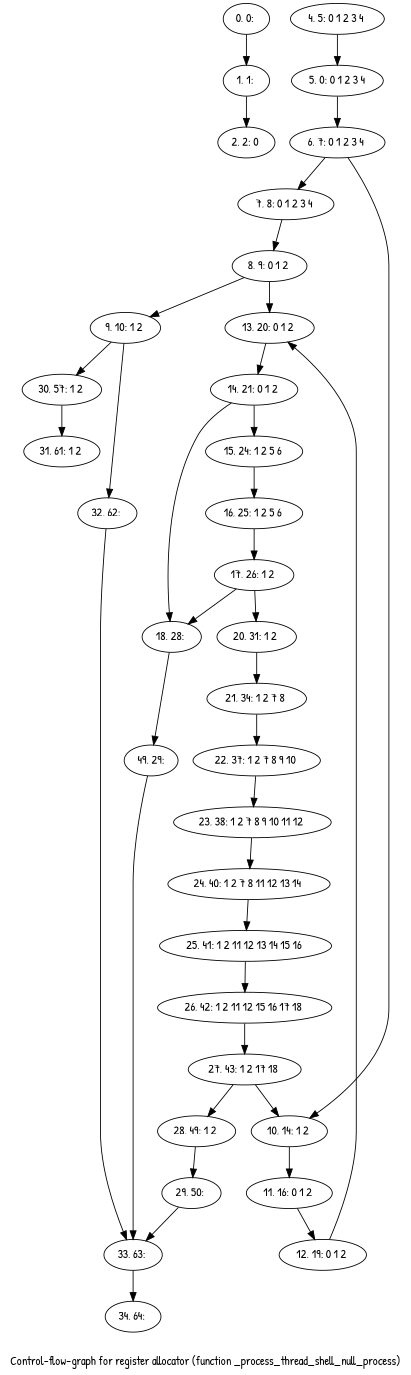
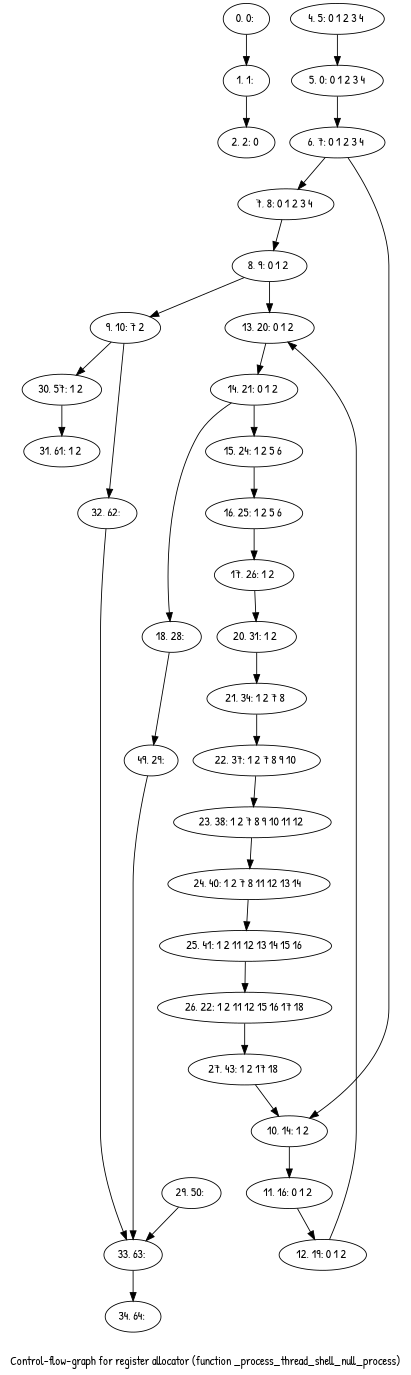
(125, 328) -> (125, 328)
(216, 604) -> none
(245, 1008) -> (245, 1008)
(197, 1131) -> none
